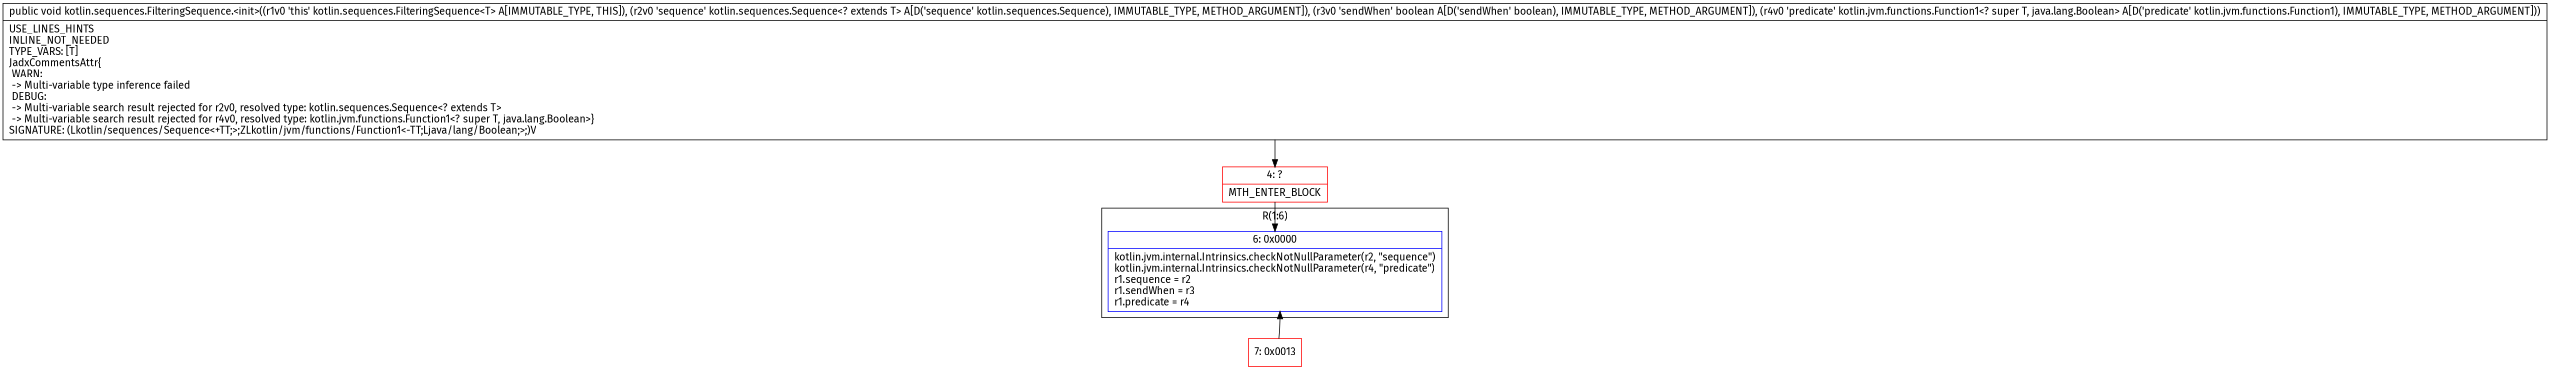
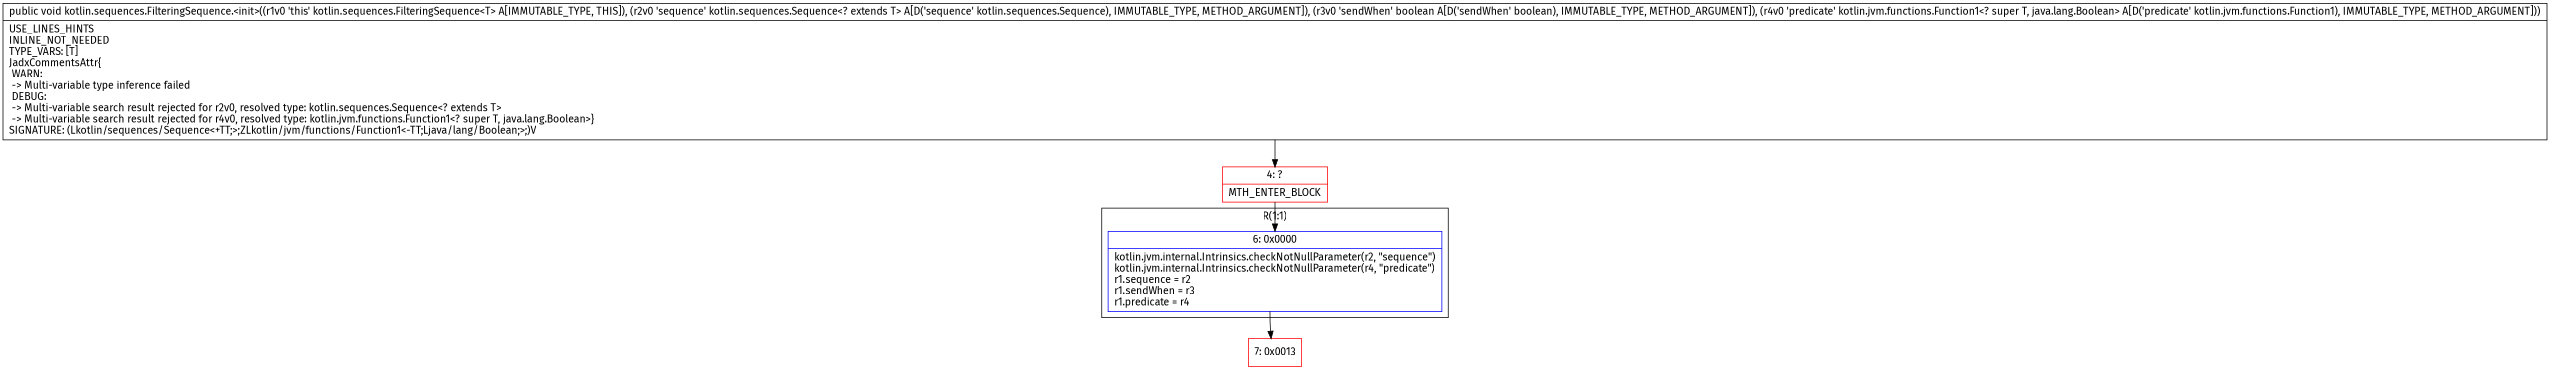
(1275, 217) -> (1275, 217)
(1280, 329) -> (1270, 322)
